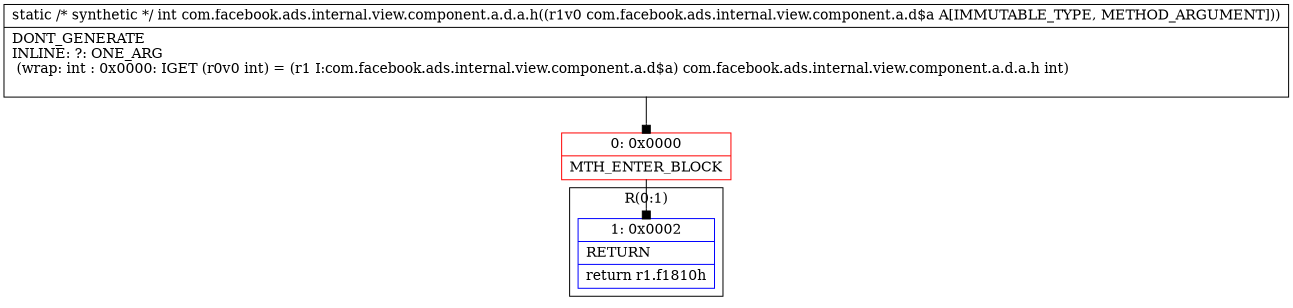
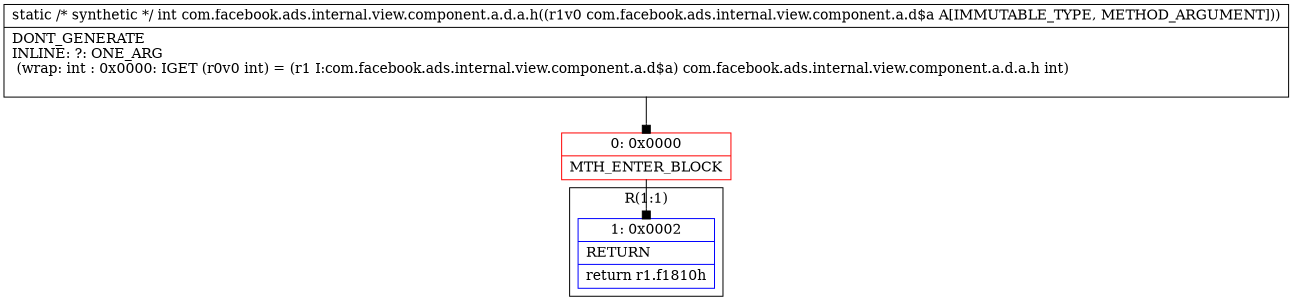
(646, 199) -> (646, 199)
